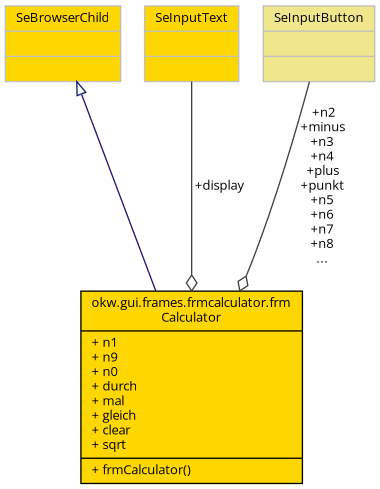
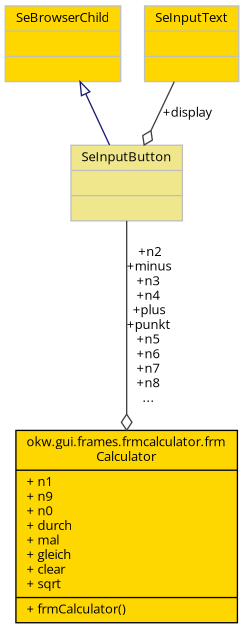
(192, 178) -> (163, 106)
(119, 193) -> (98, 120)
